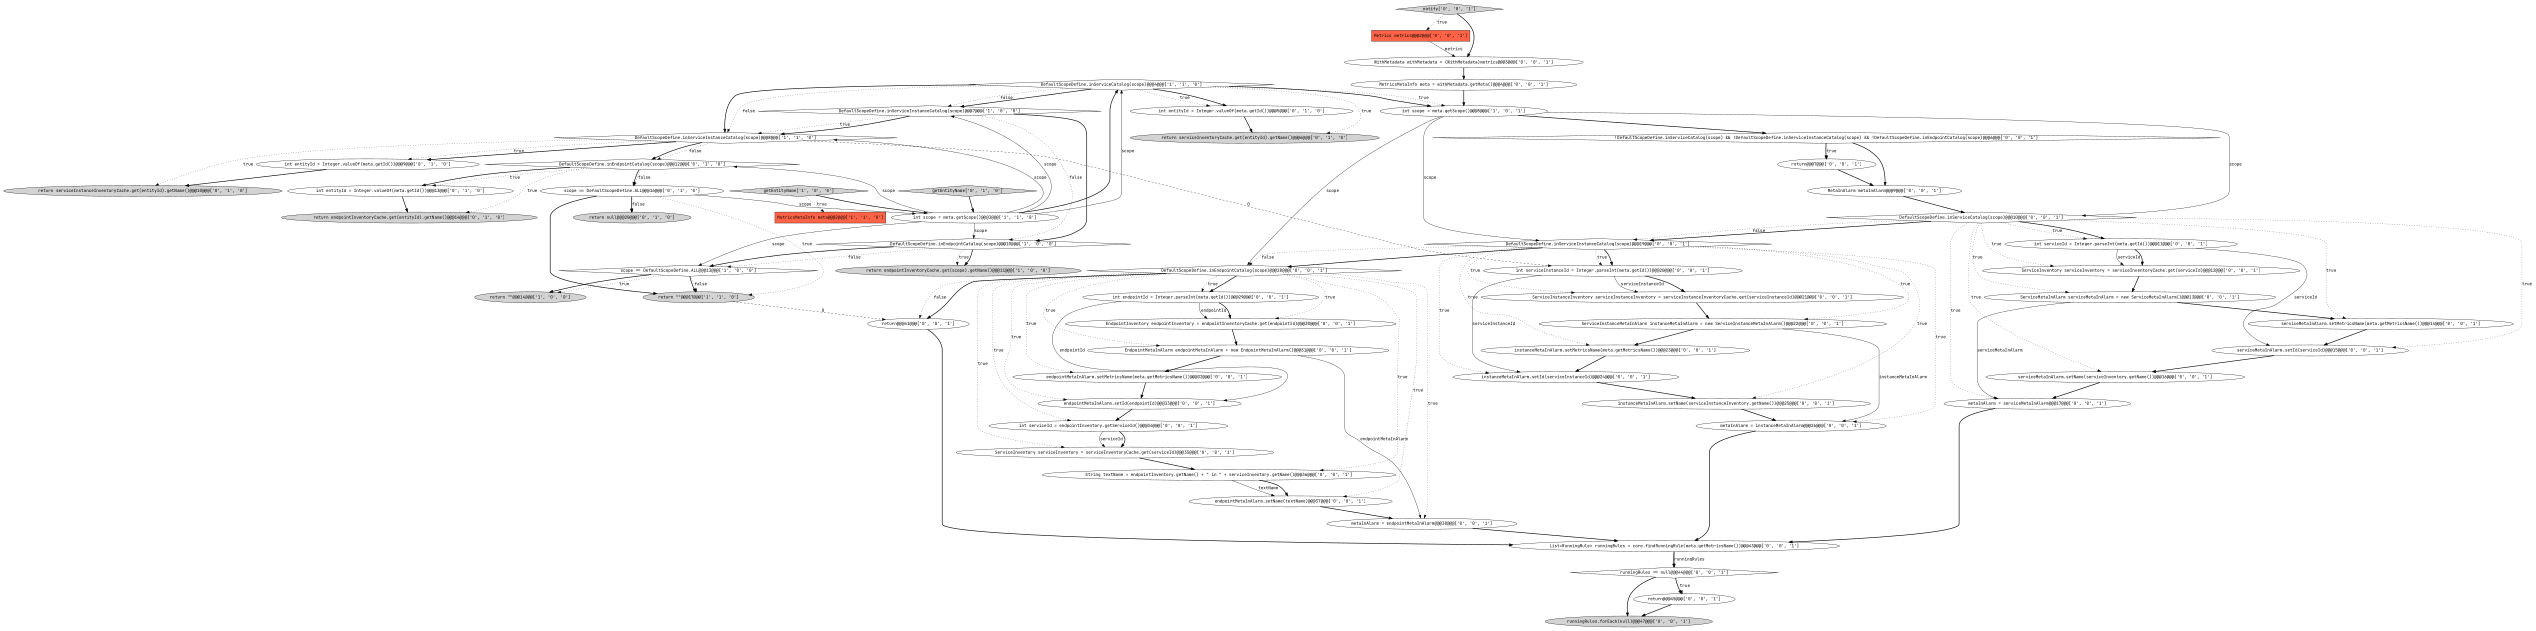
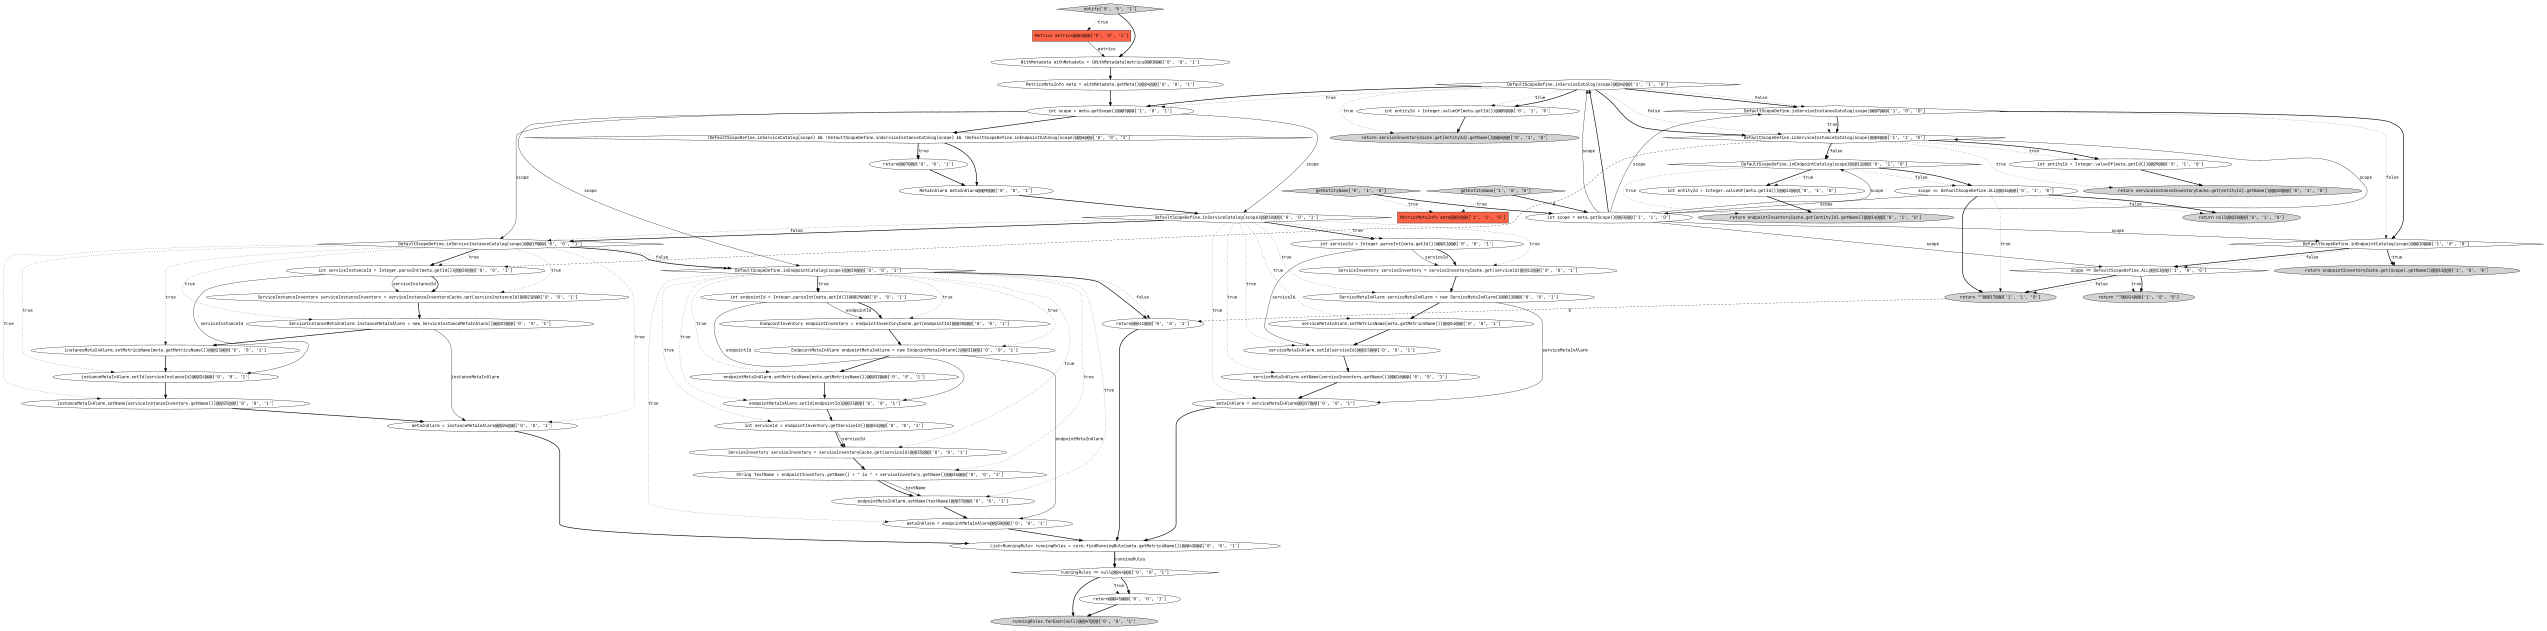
none -> (1398, 203)
